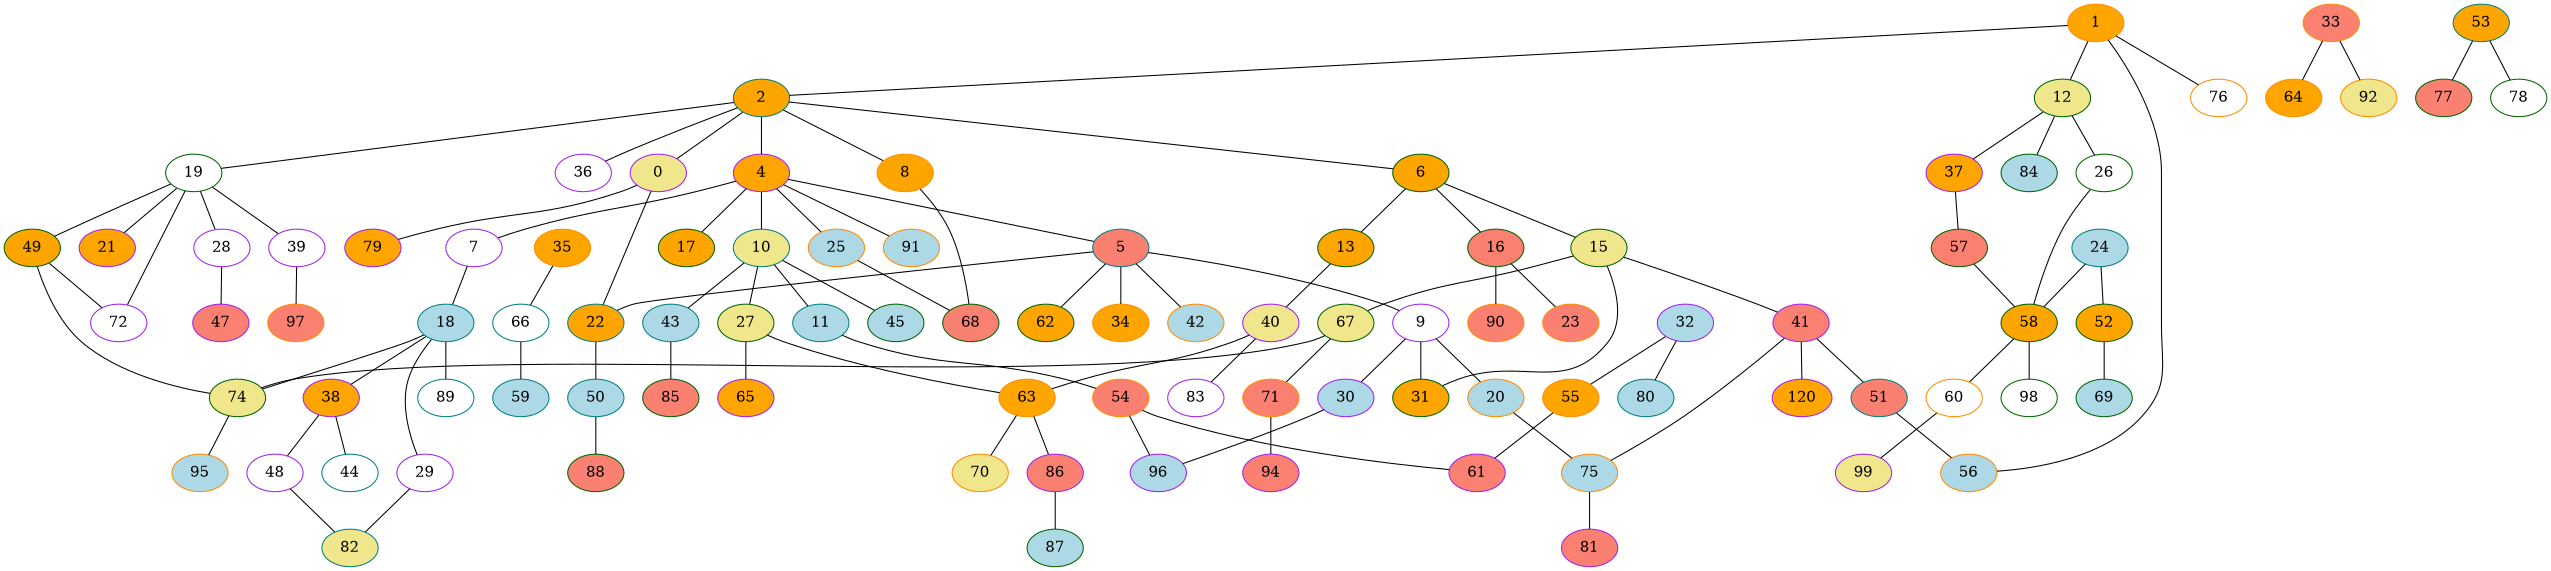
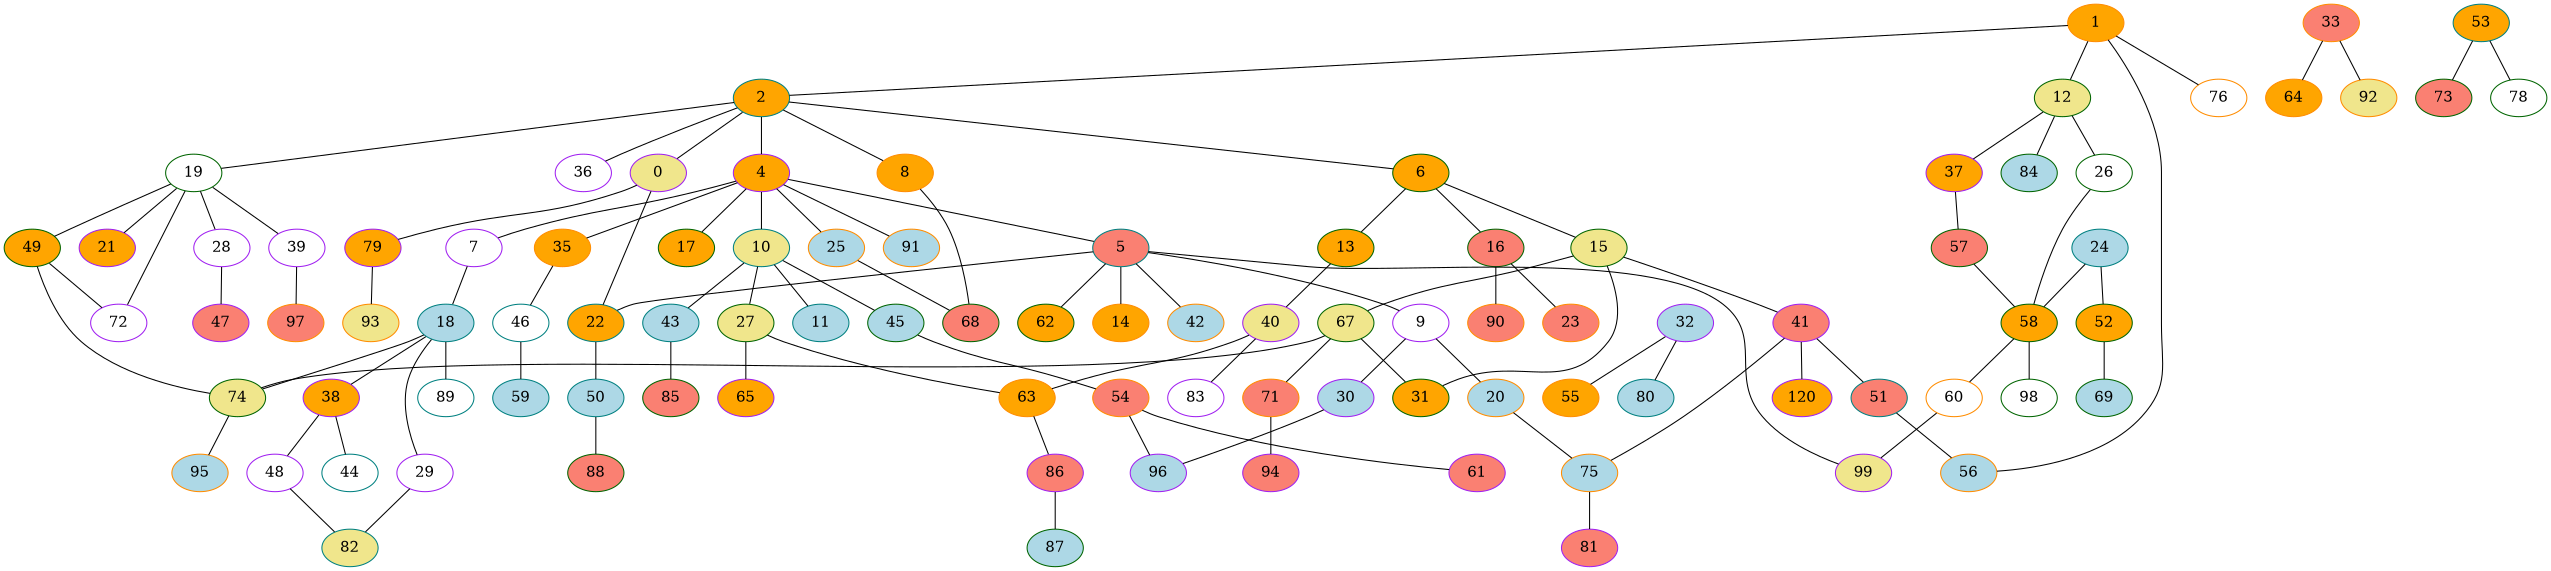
(2444, 98) -> (2444, 98)
none -> (662, 210)
none -> (1565, 269)
none -> (371, 323)
(521, 323) -> (521, 323)
(1121, 323) -> (1121, 323)
(937, 360) -> (988, 359)
(1421, 361) -> (1379, 356)
(1524, 435) -> none
(980, 473) -> none
